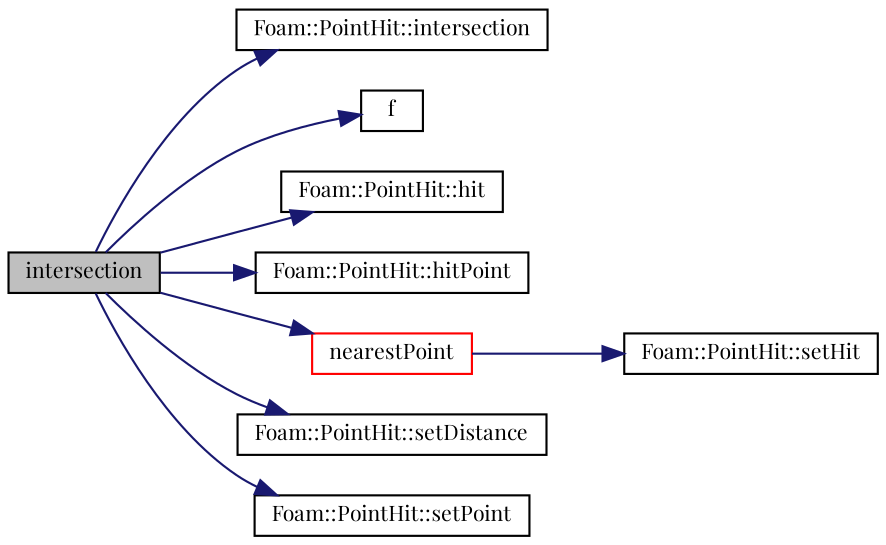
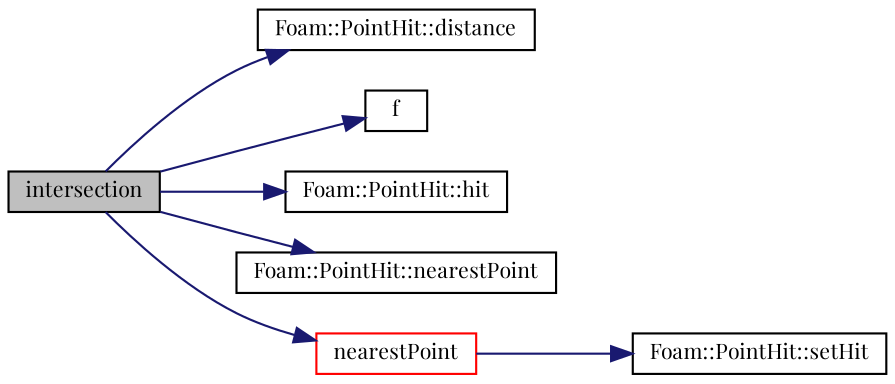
(392, 30) -> (396, 30)
(392, 273) -> (396, 273)
(392, 435) -> none
(392, 516) -> none
